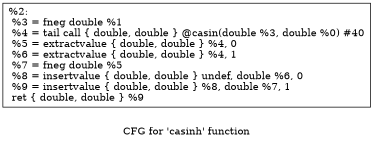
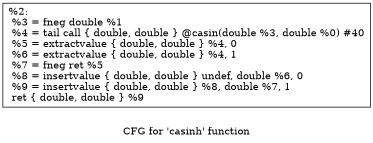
(66, 66) -> (56, 66)
